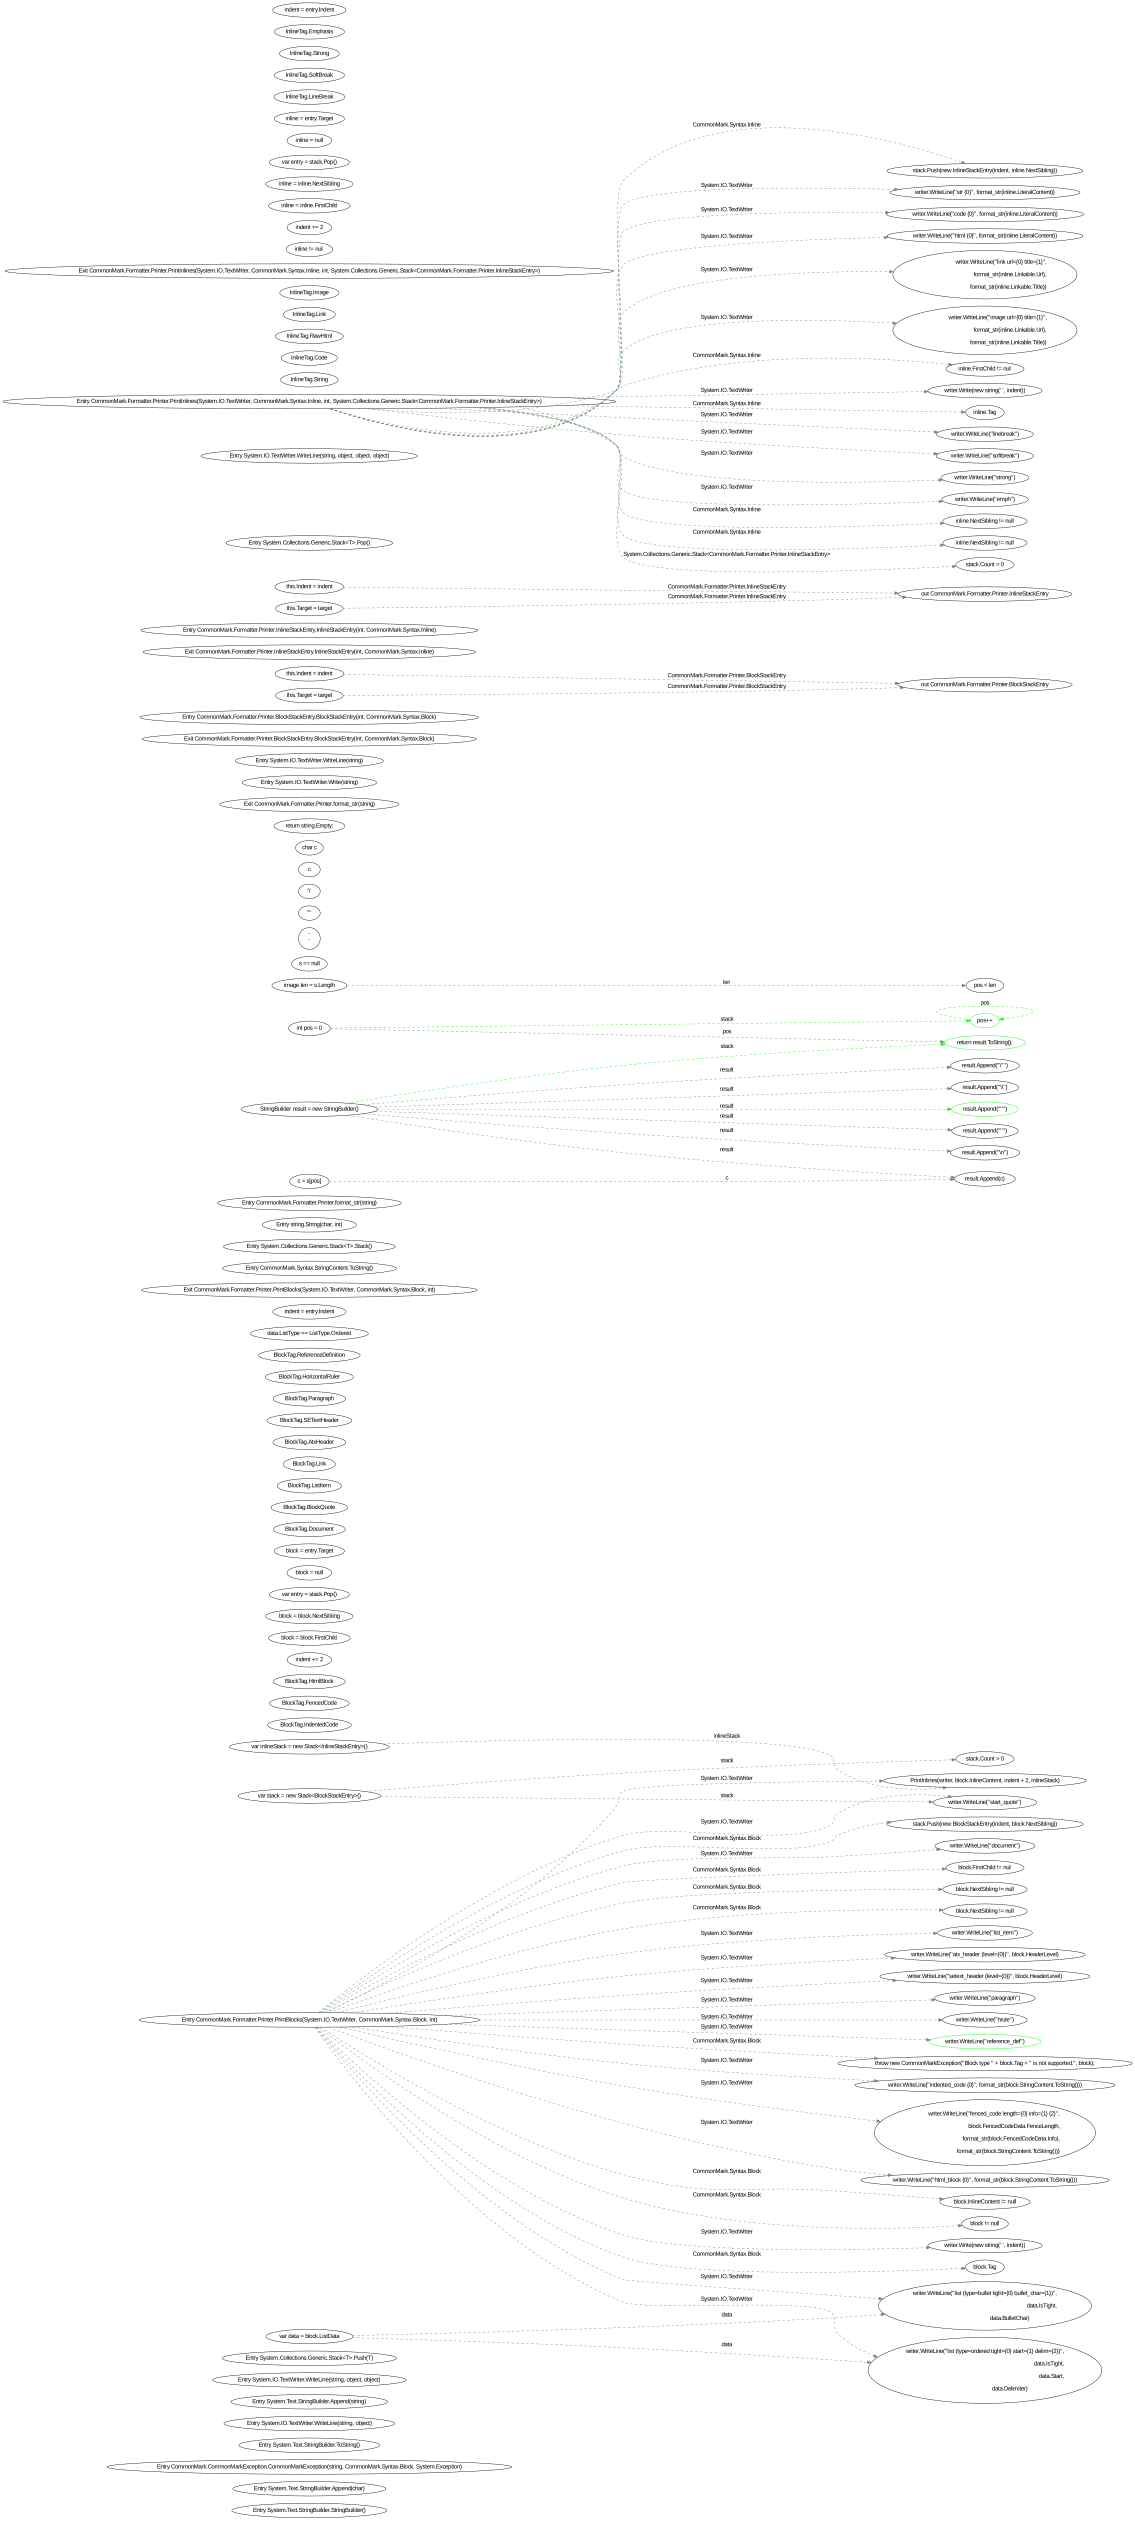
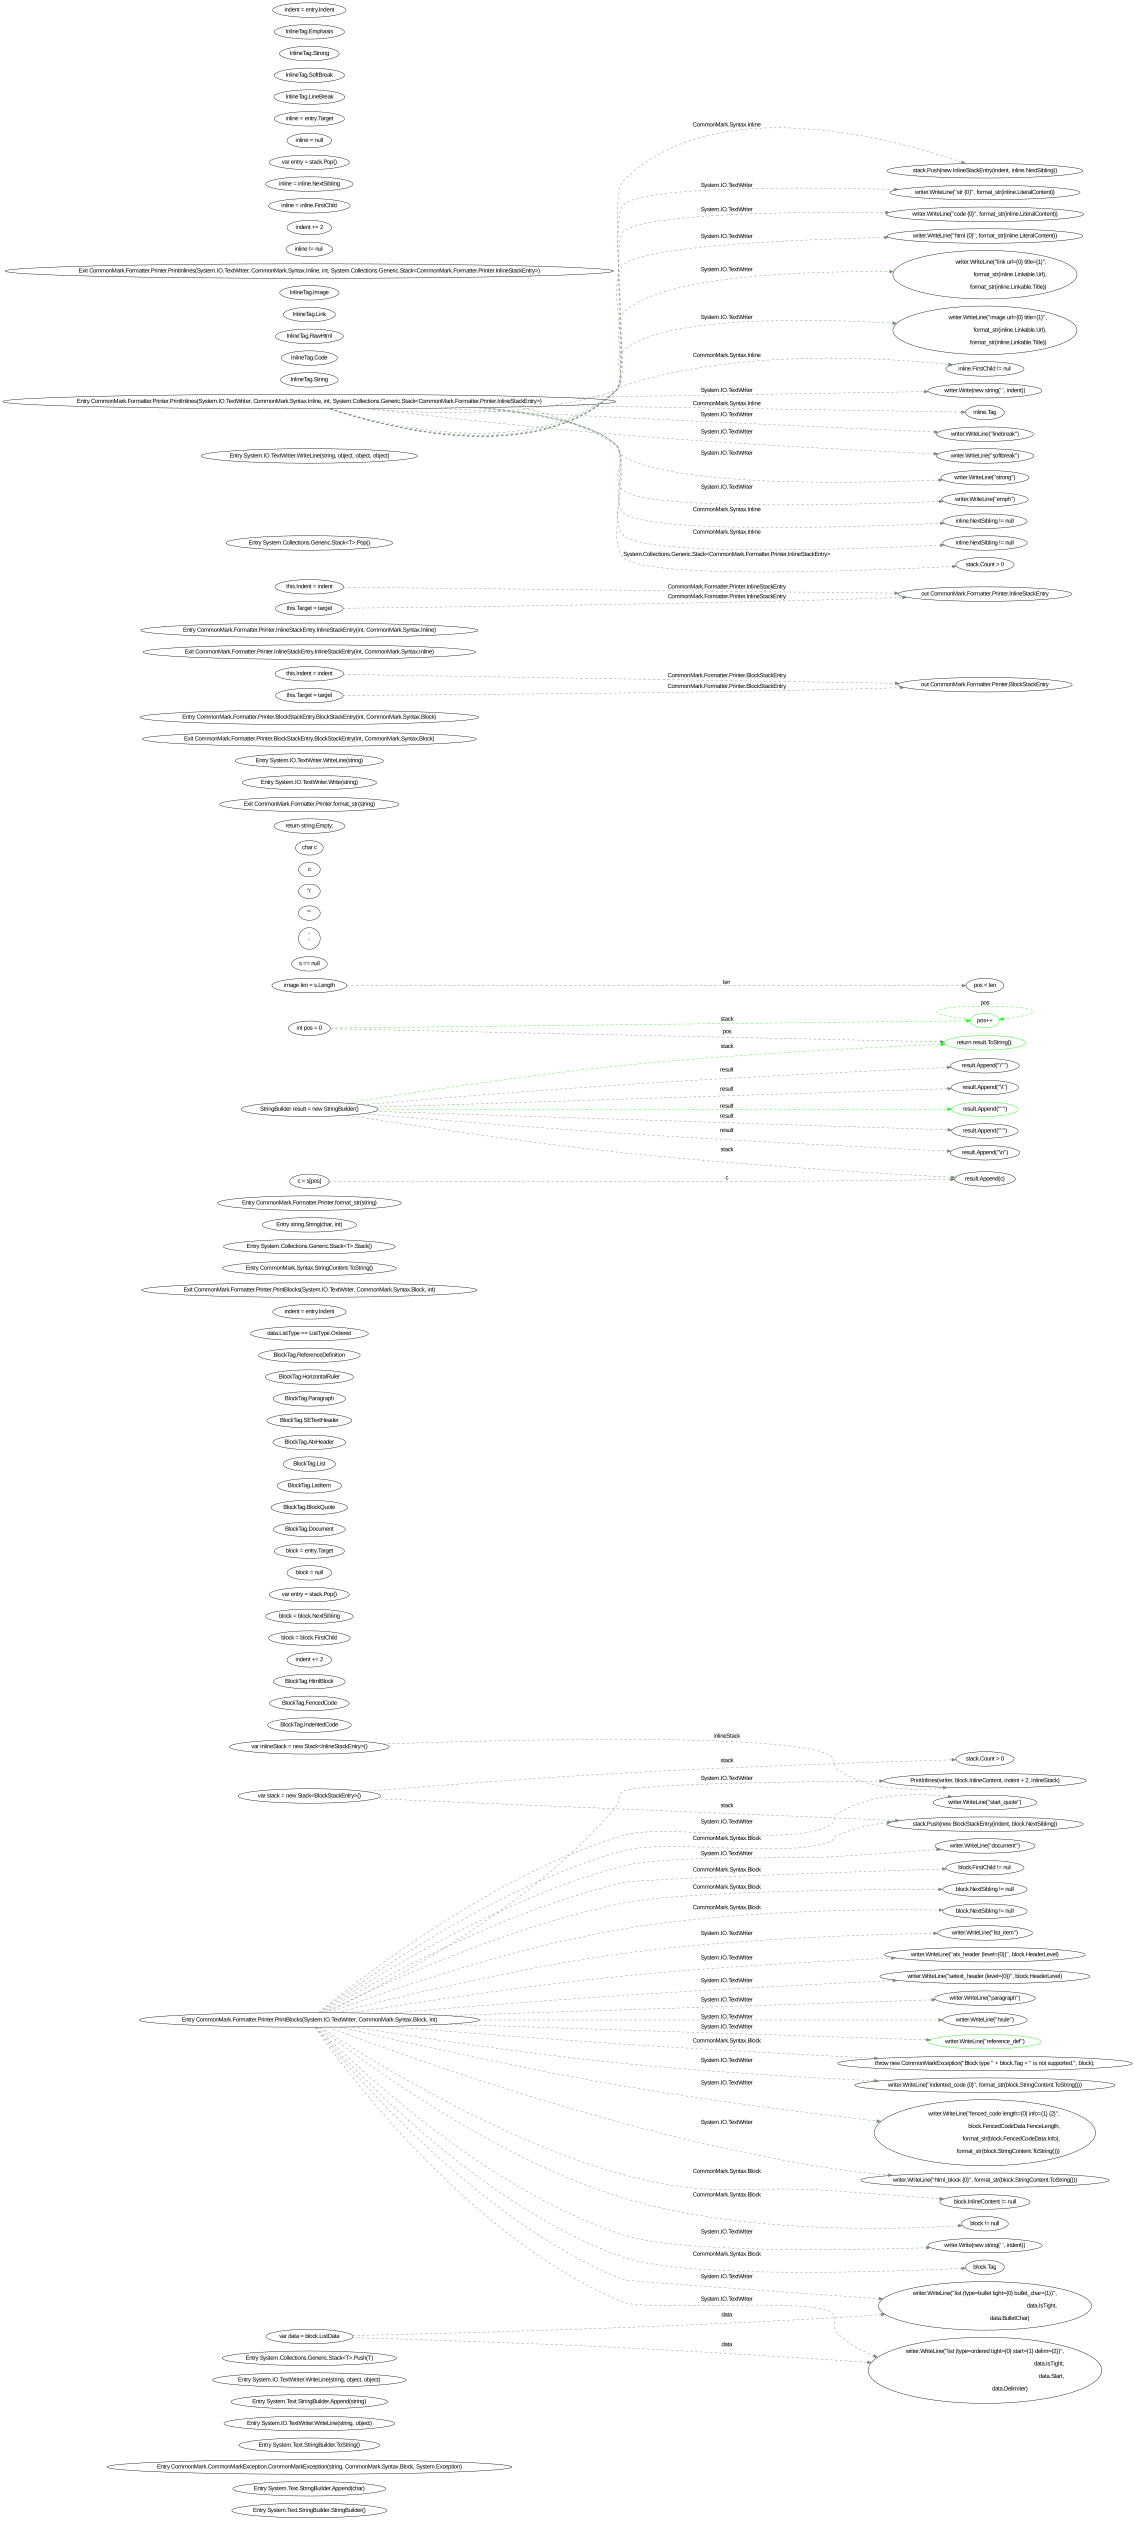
(727, 1150) -> (727, 1150)
(309, 1464) -> (309, 1464)
(655, 1799) -> (635, 1810)
